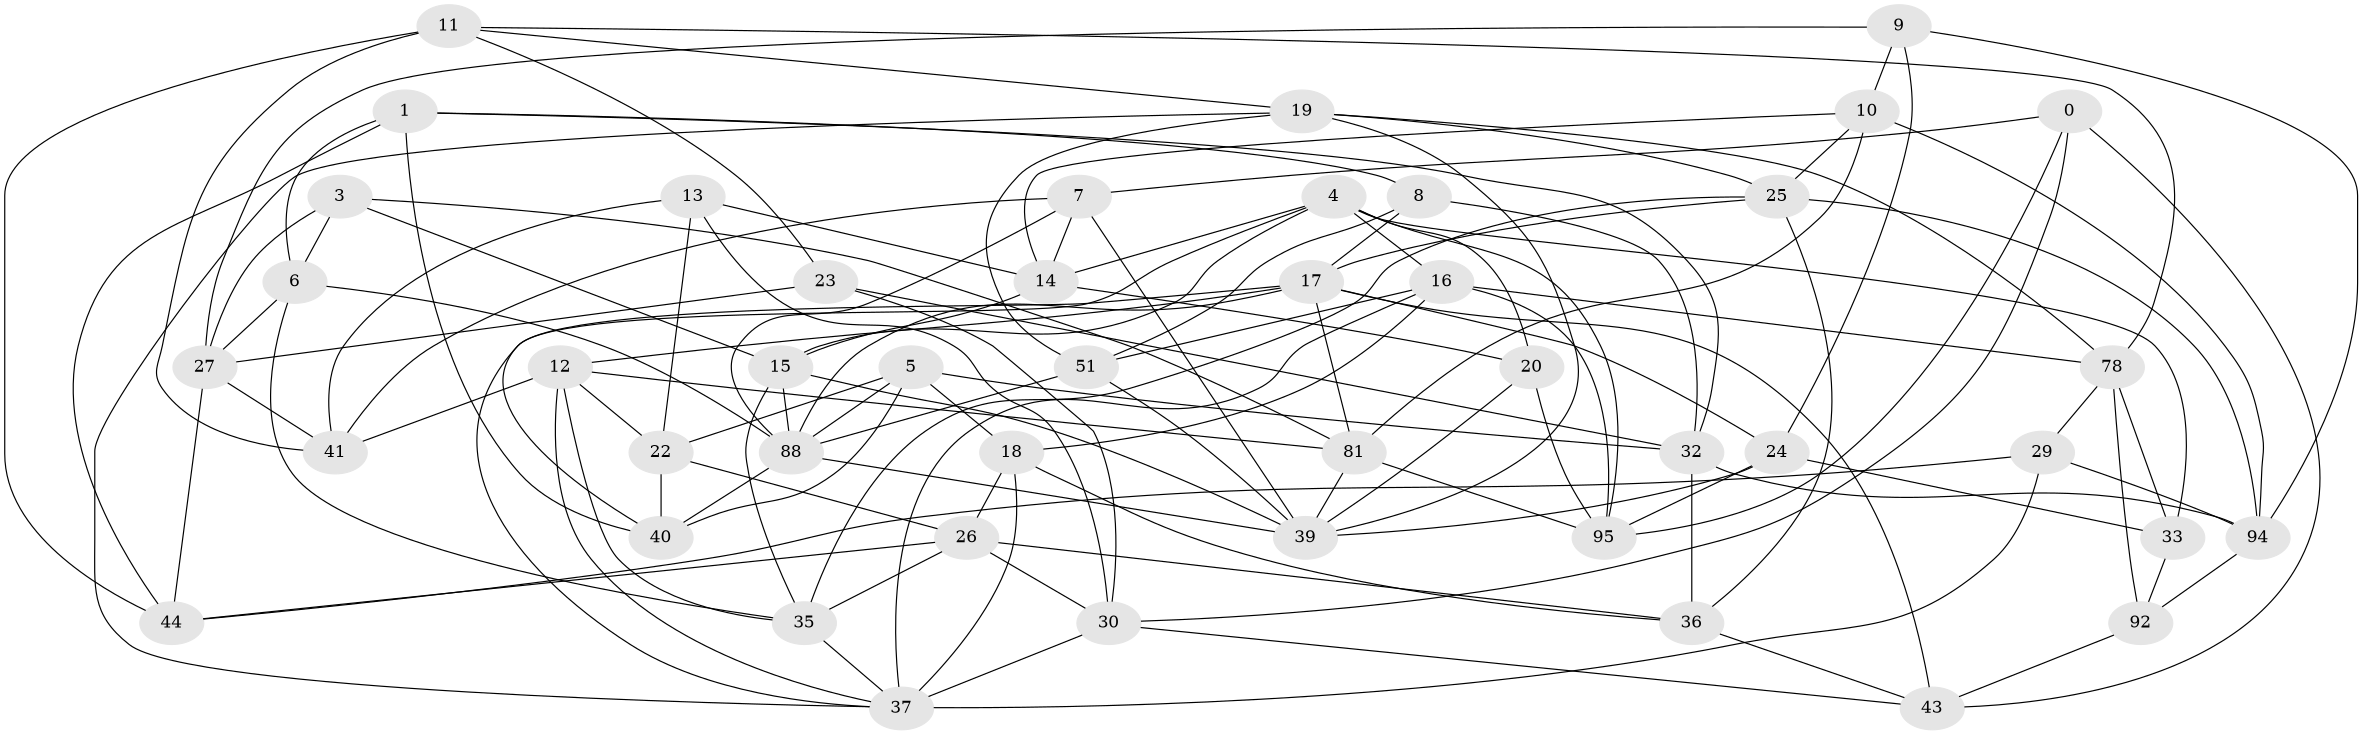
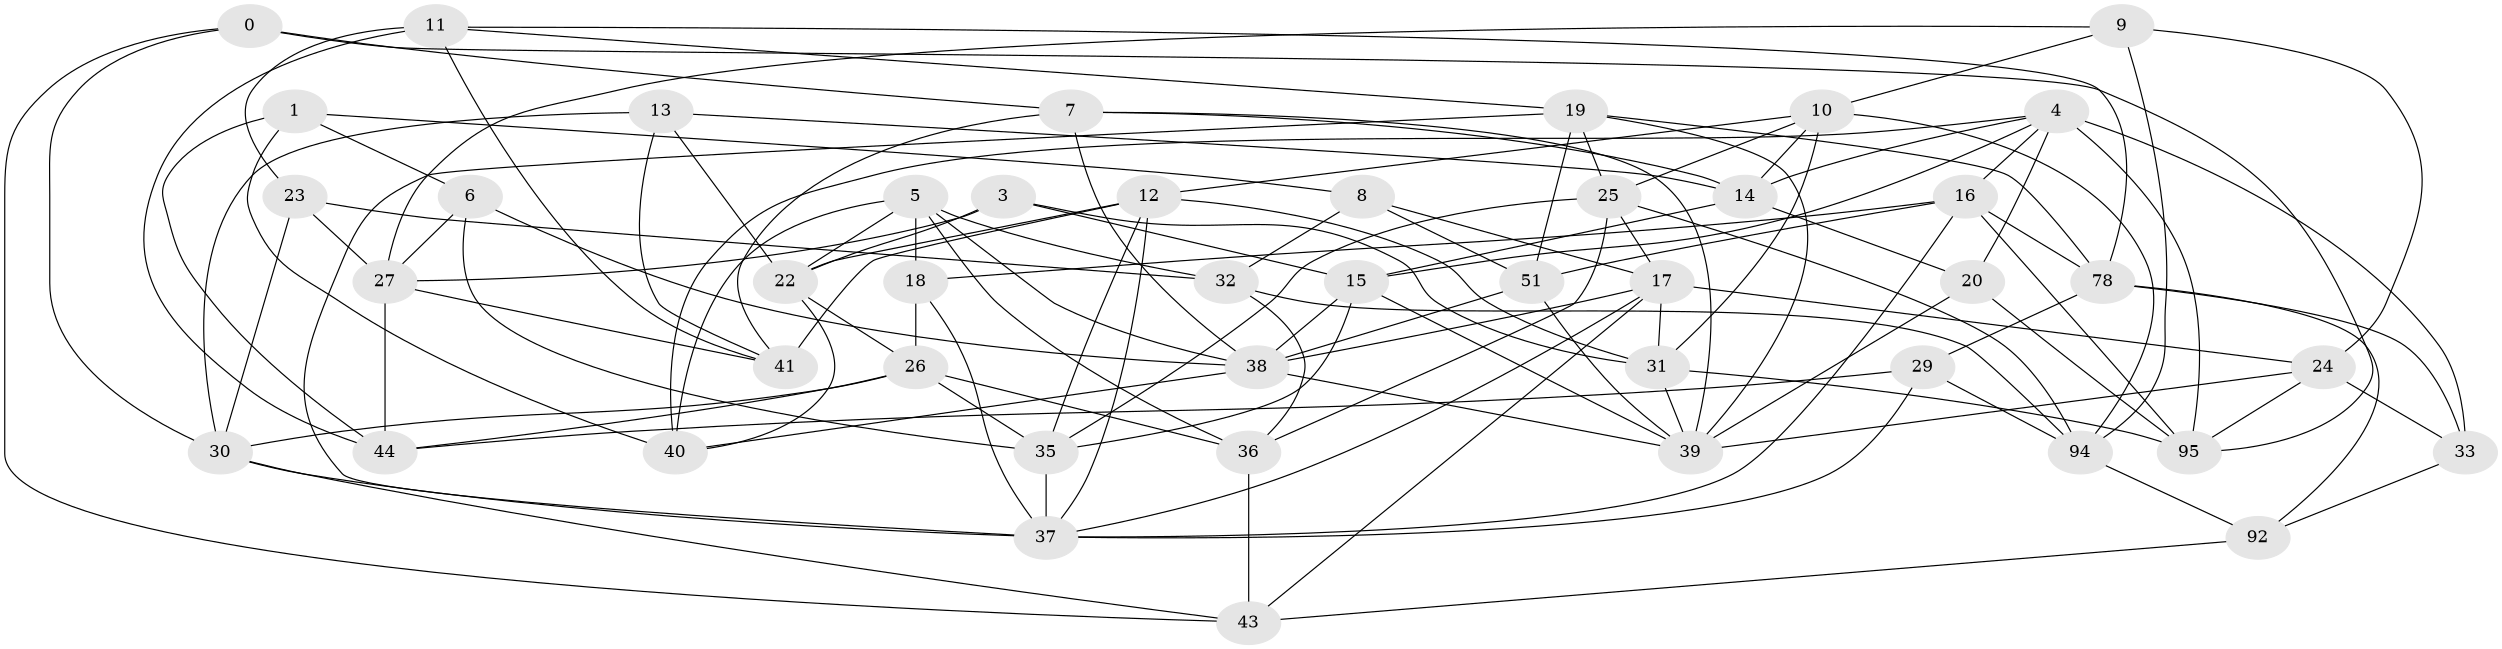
(1310, 155) -> none
(317, 239) -> (891, 241)
(988, 323) -> (1486, 154)
(791, 453) -> (1257, 367)
(1354, 453) -> (1657, 367)
(1307, 570) -> (1051, 344)
